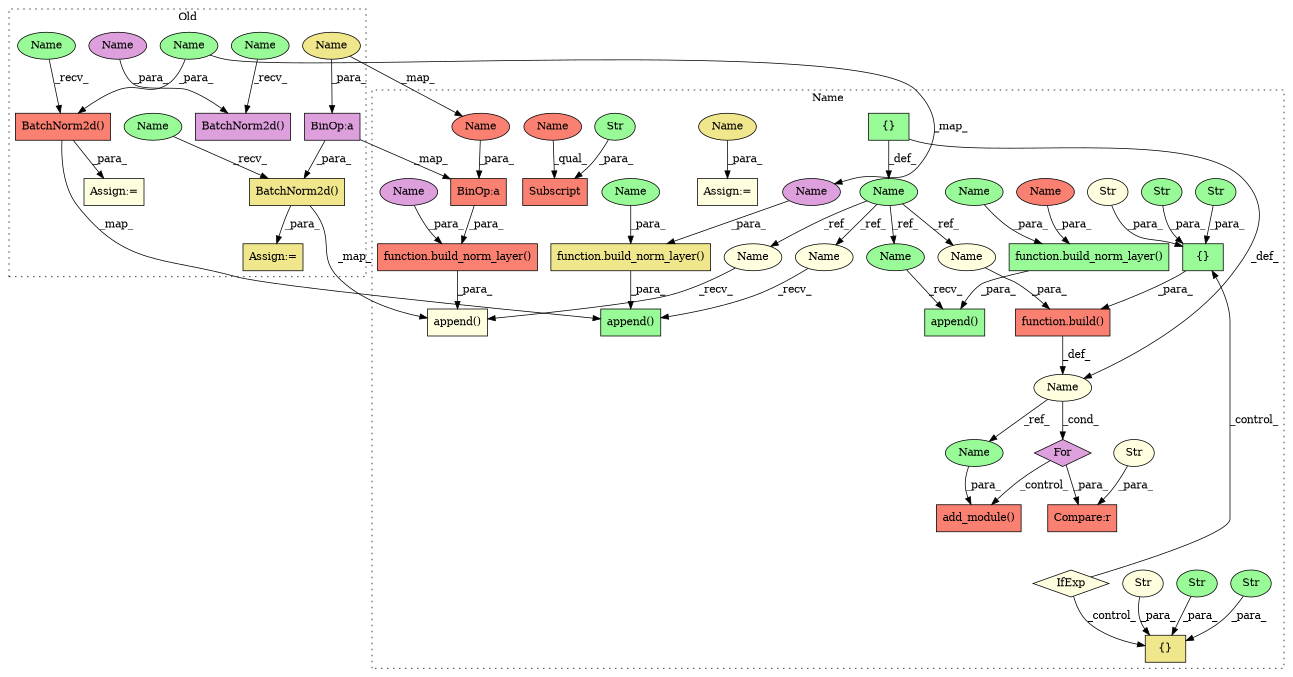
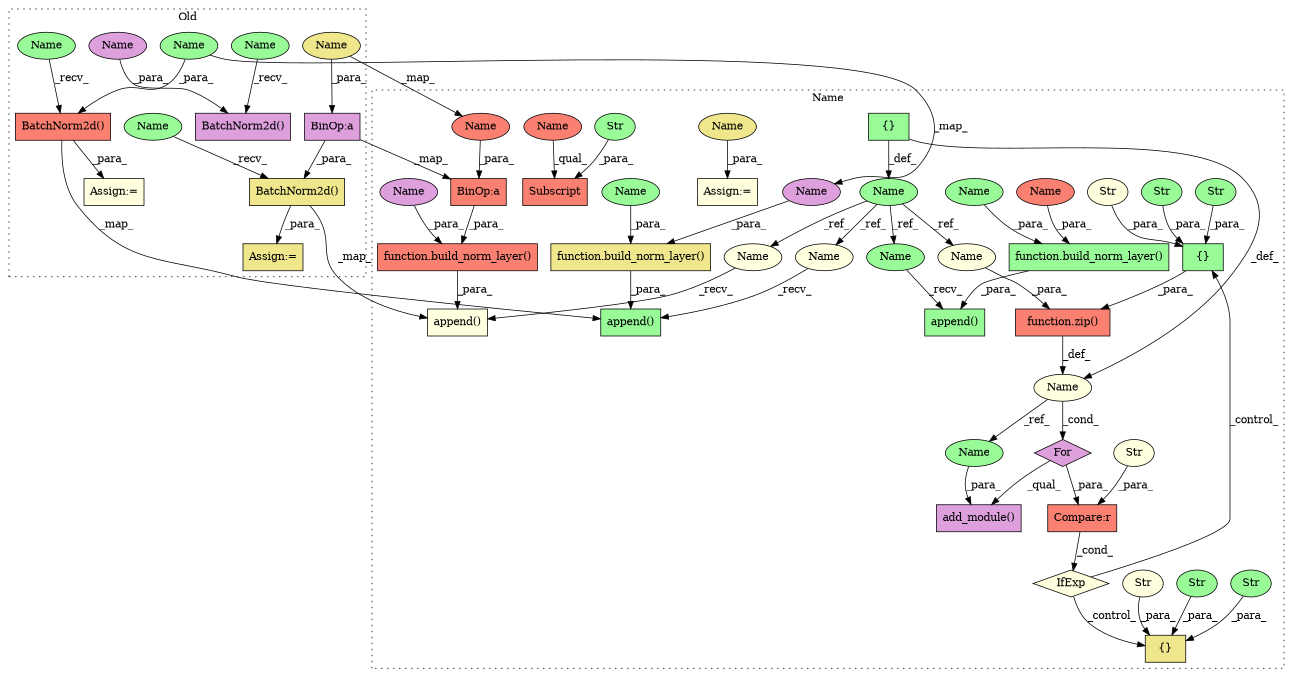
(1063, 322) -> (1063, 322)
(1044, 486) -> (1044, 486)
(979, 518) -> (979, 518)
none -> (1077, 548)
